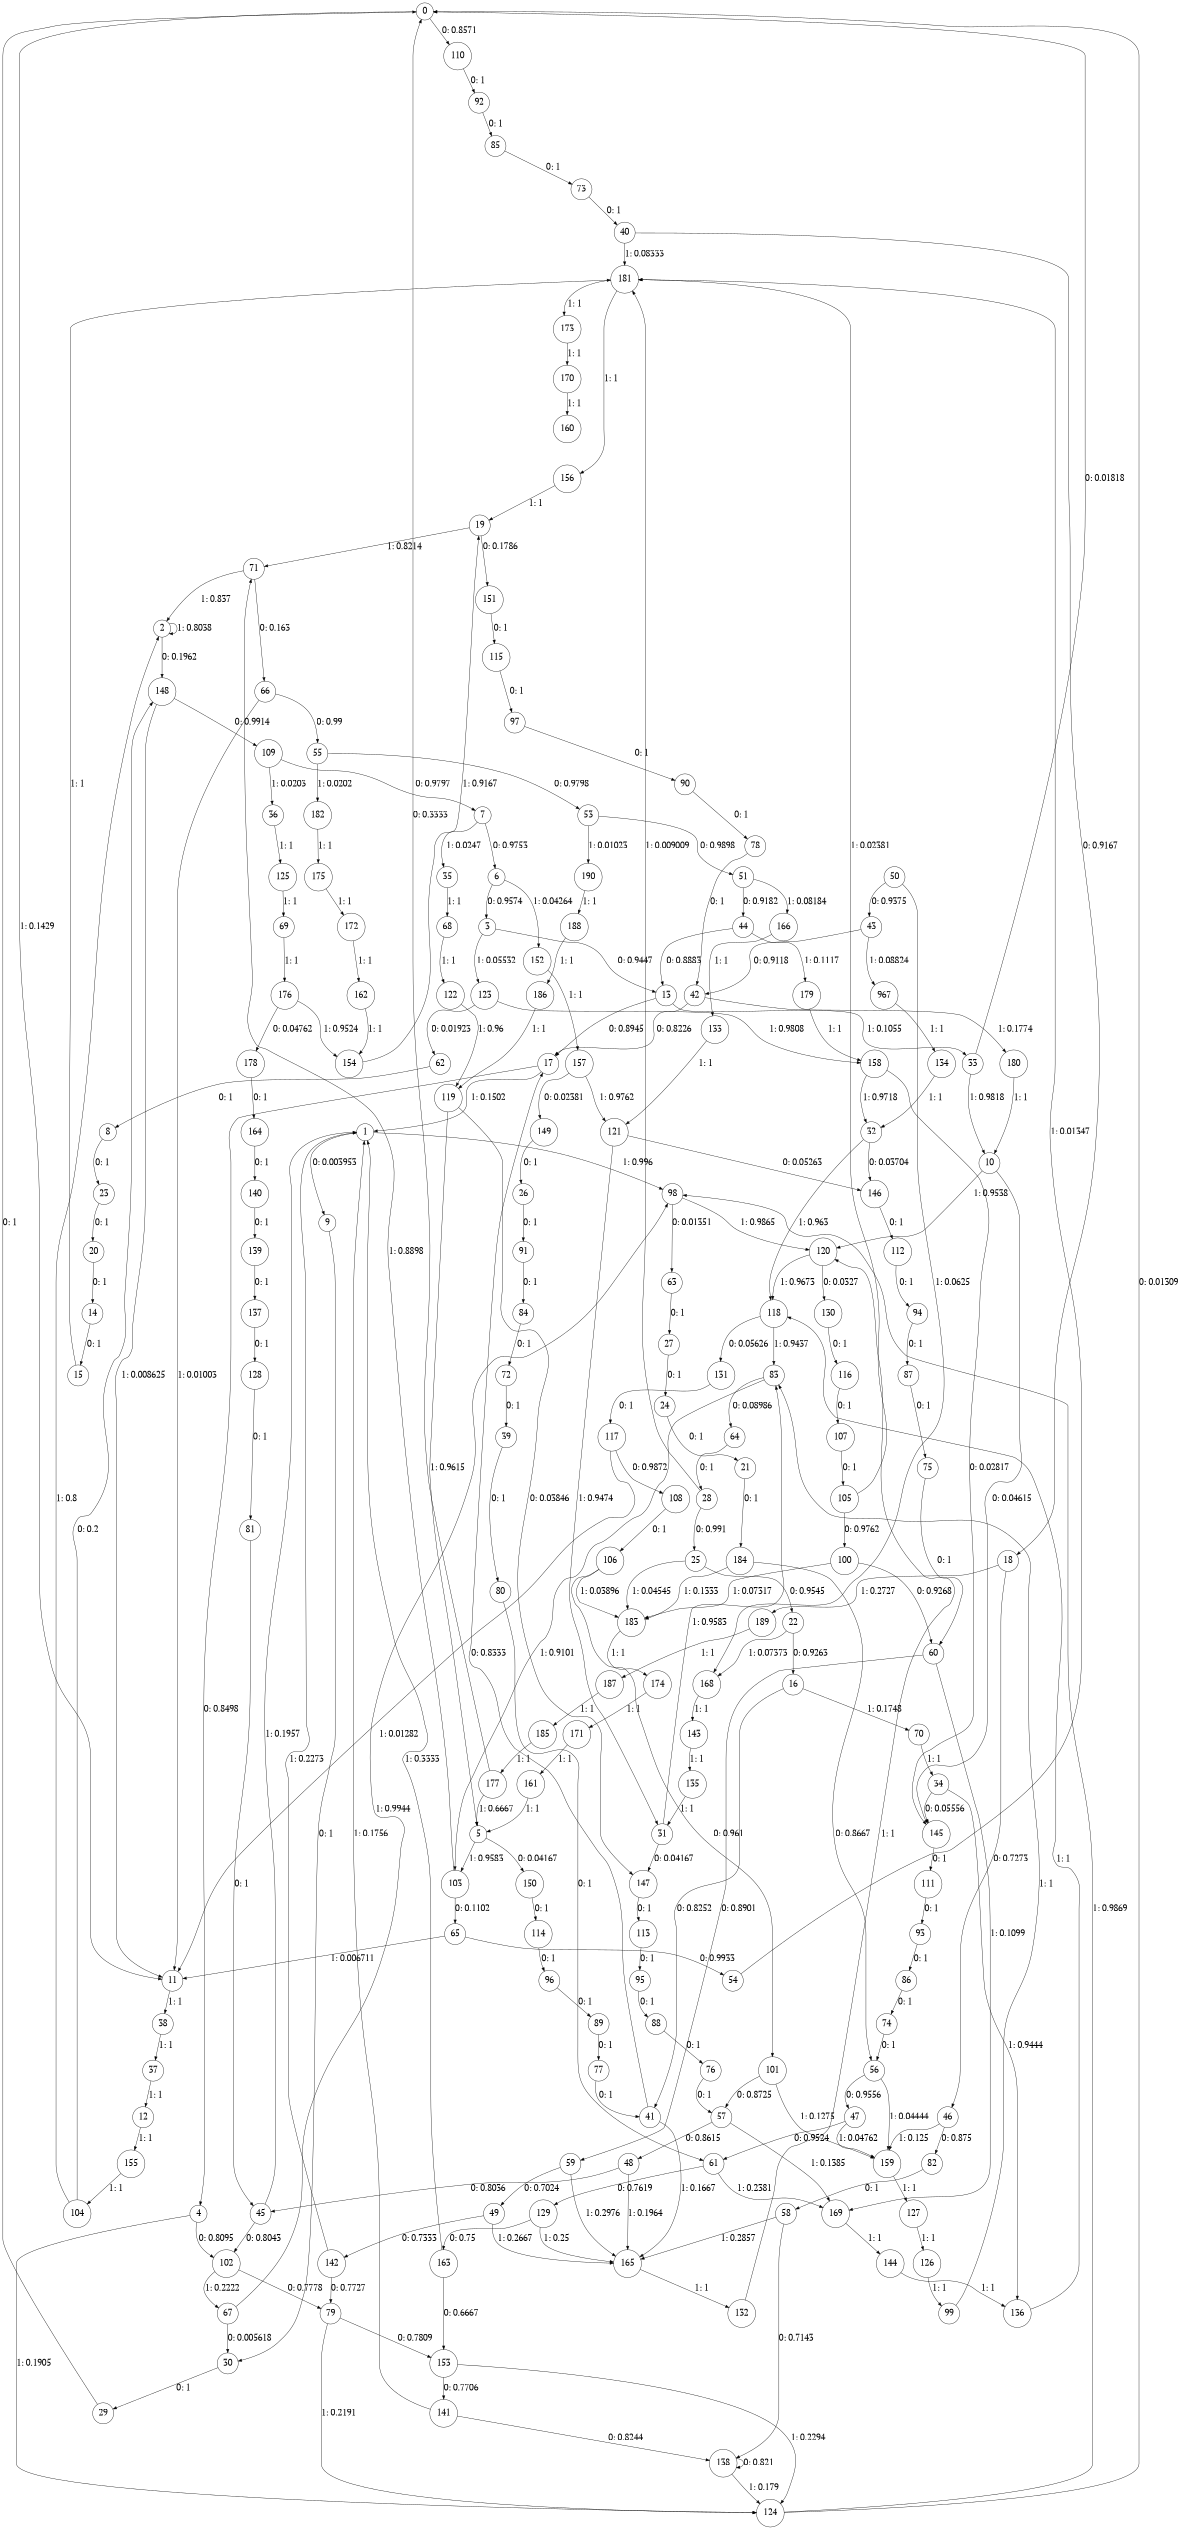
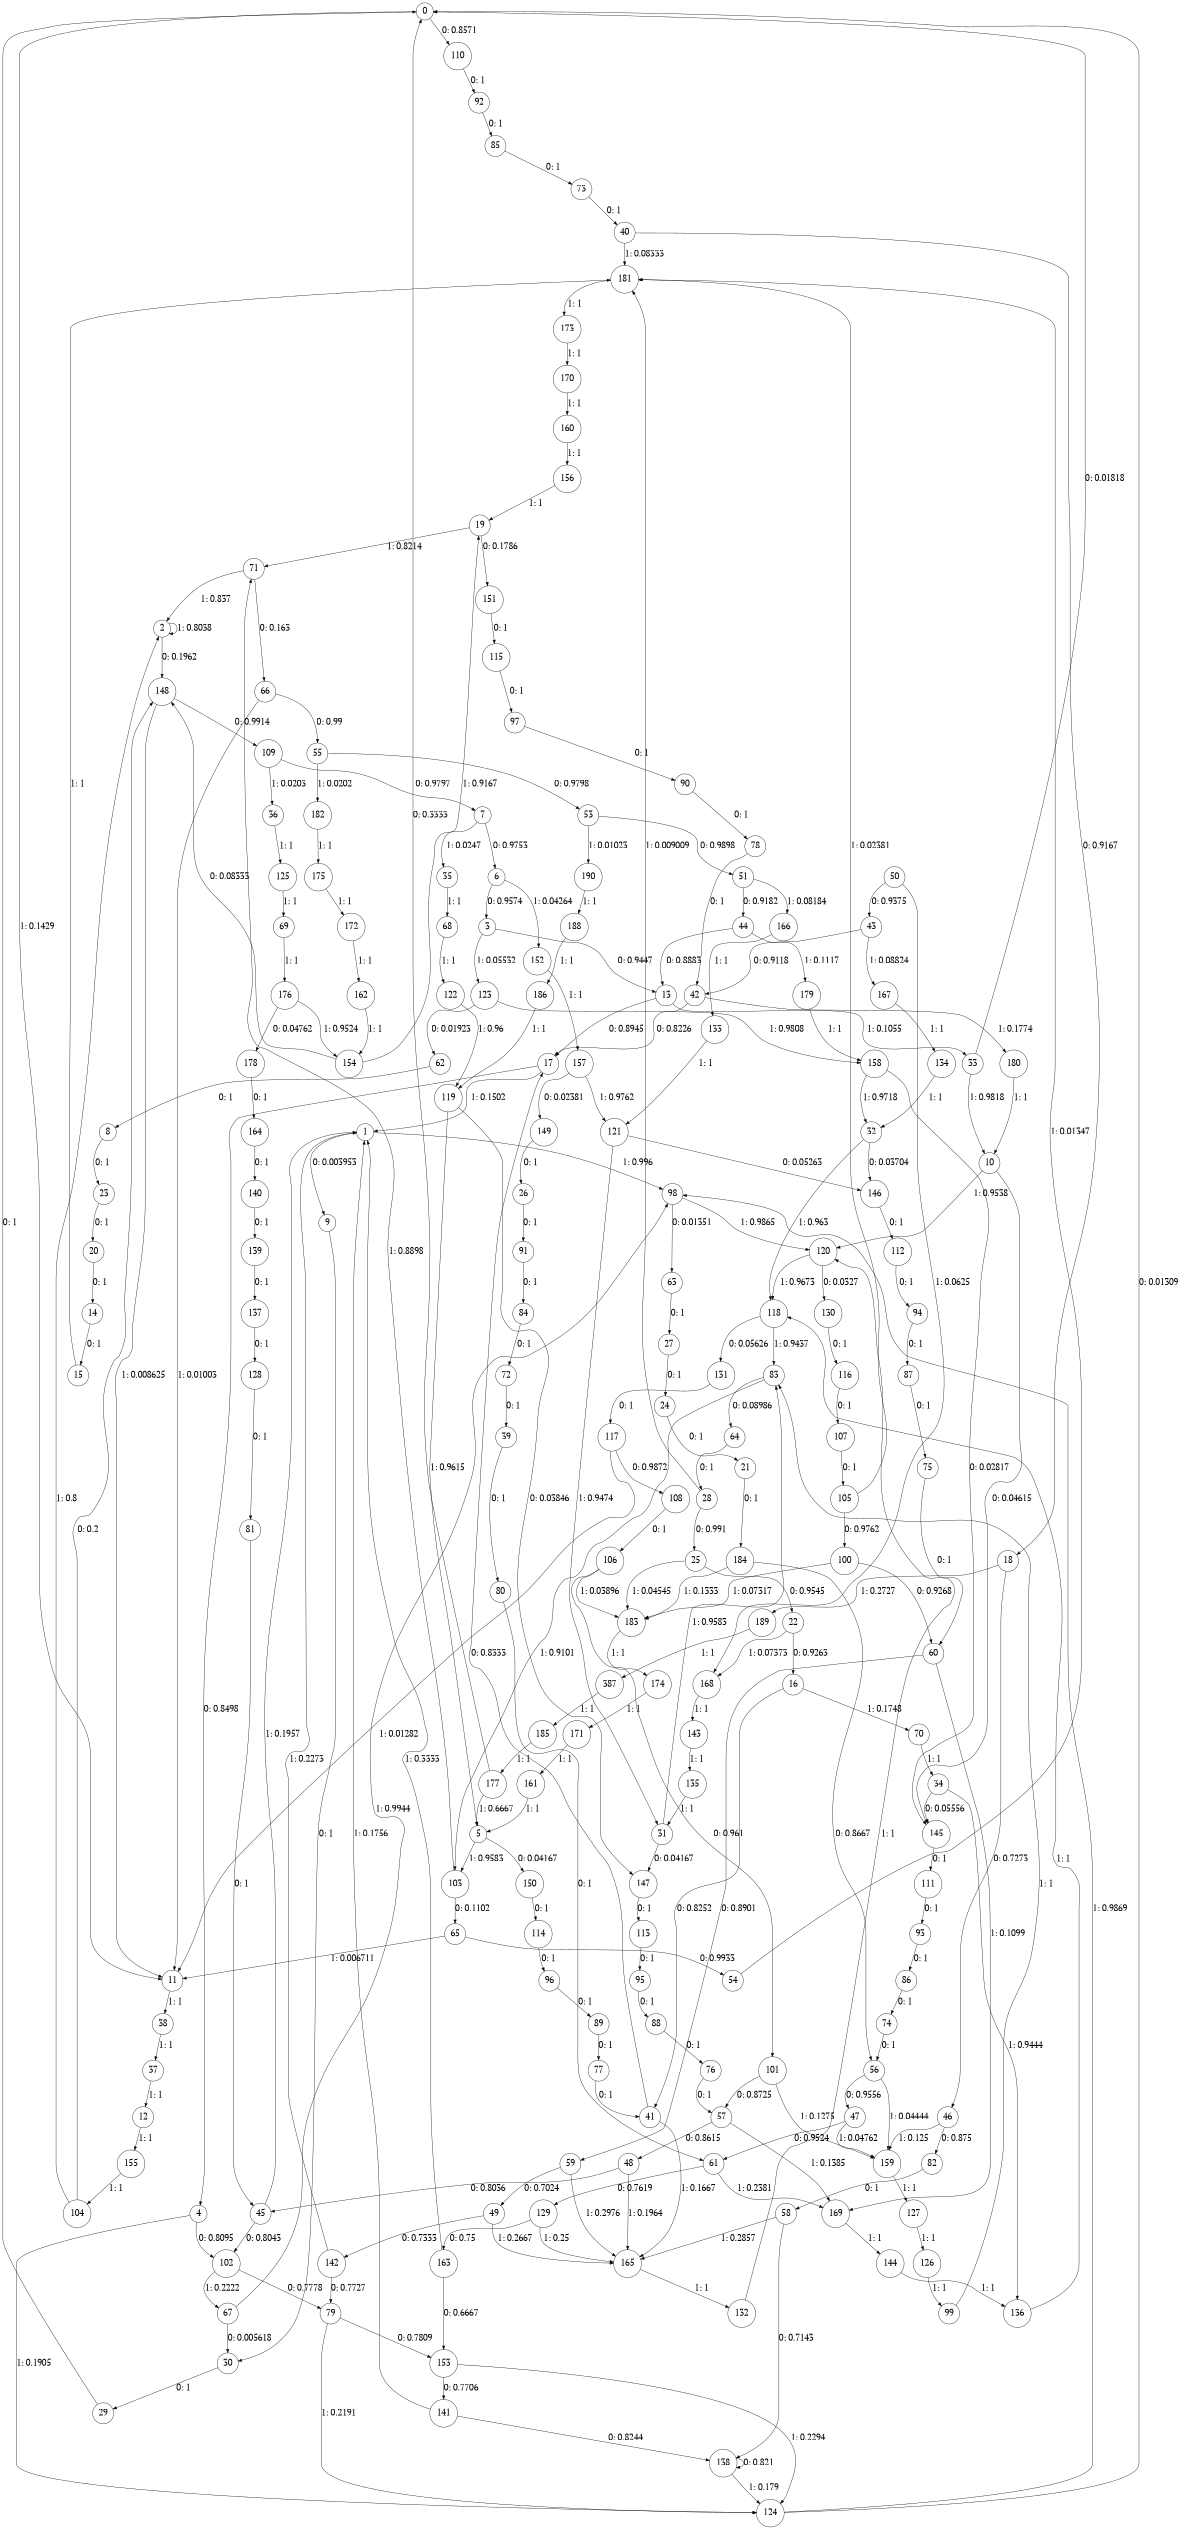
(604, 384) -> (567, 452)
none -> (227, 908)
(884, 995) -> (884, 995)
(610, 1685) -> (610, 1685)
